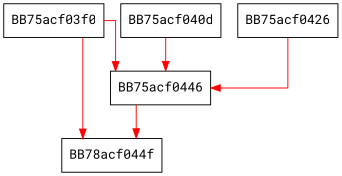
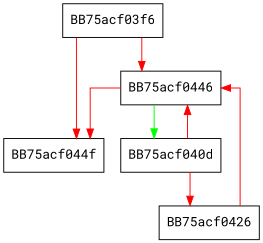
(54, 21) -> (113, 21)
none -> (154, 117)
(112, 155) -> (54, 155)
none -> (190, 184)
